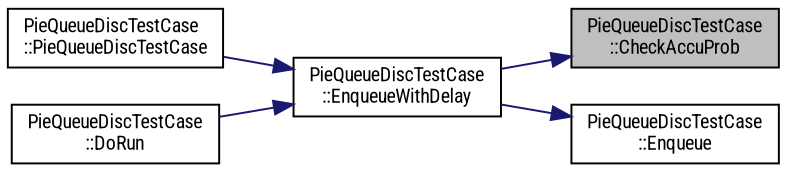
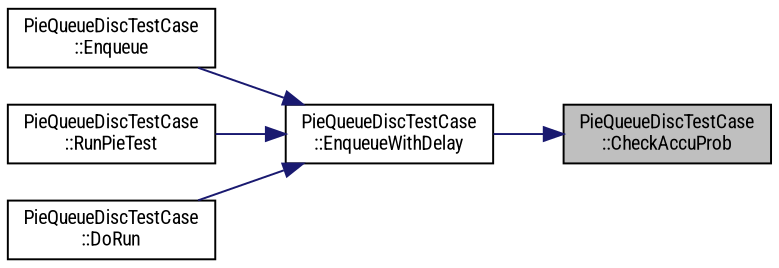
(115, 38) -> (112, 134)
(526, 109) -> (241, 83)
